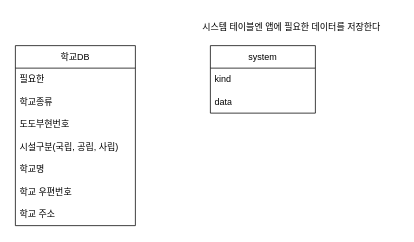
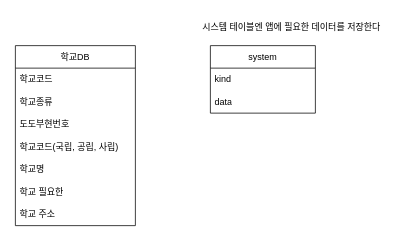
(33, 79) -> (38, 79)
(75, 147) -> (75, 147)
(48, 192) -> (44, 192)
